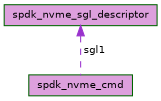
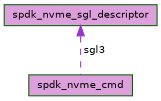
(93, 50) -> (93, 50)
